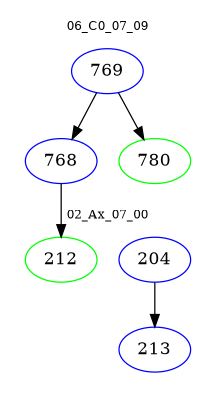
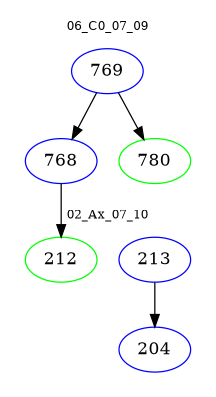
(108, 215) -> (108, 215)
(155, 299) -> (155, 299)
